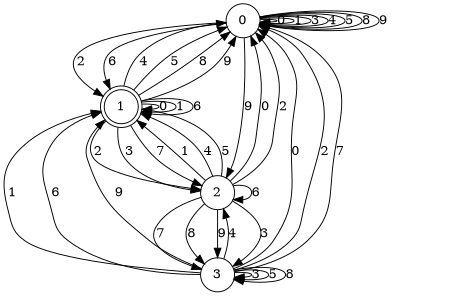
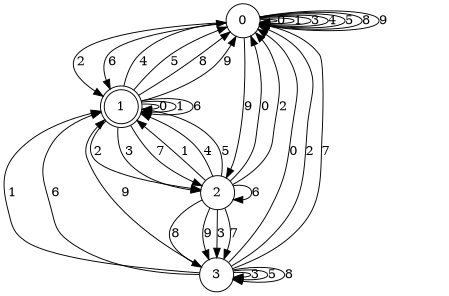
(228, 239) -> none
